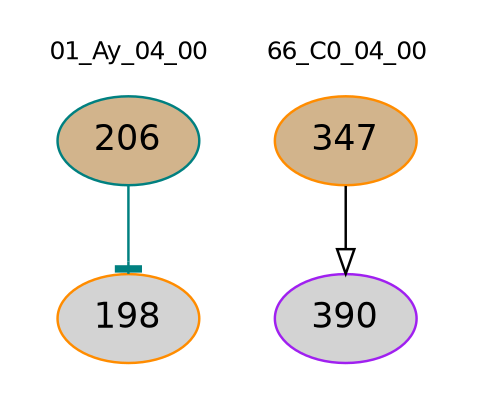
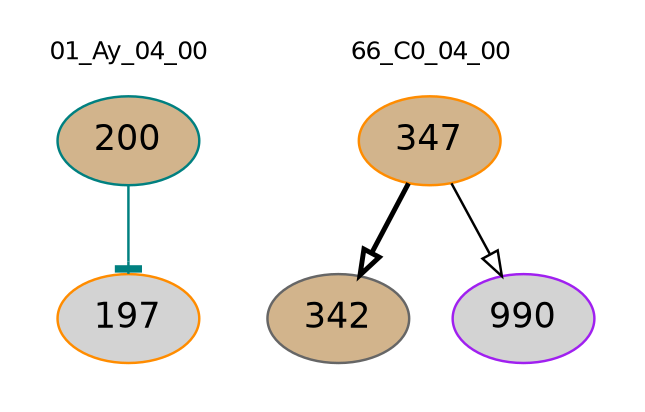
(128, 141) -> (128, 141)
(128, 319) -> (128, 319)
none -> (338, 319)
(346, 319) -> (524, 319)
